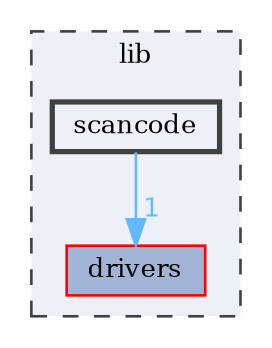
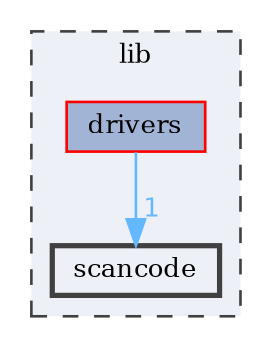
(136, 186) -> (136, 186)
